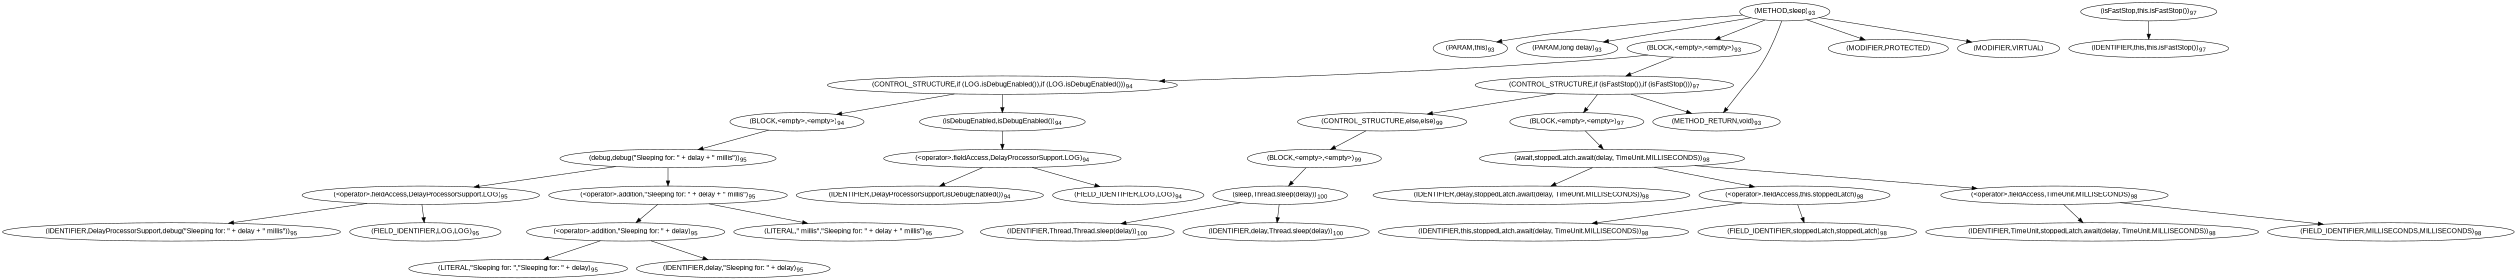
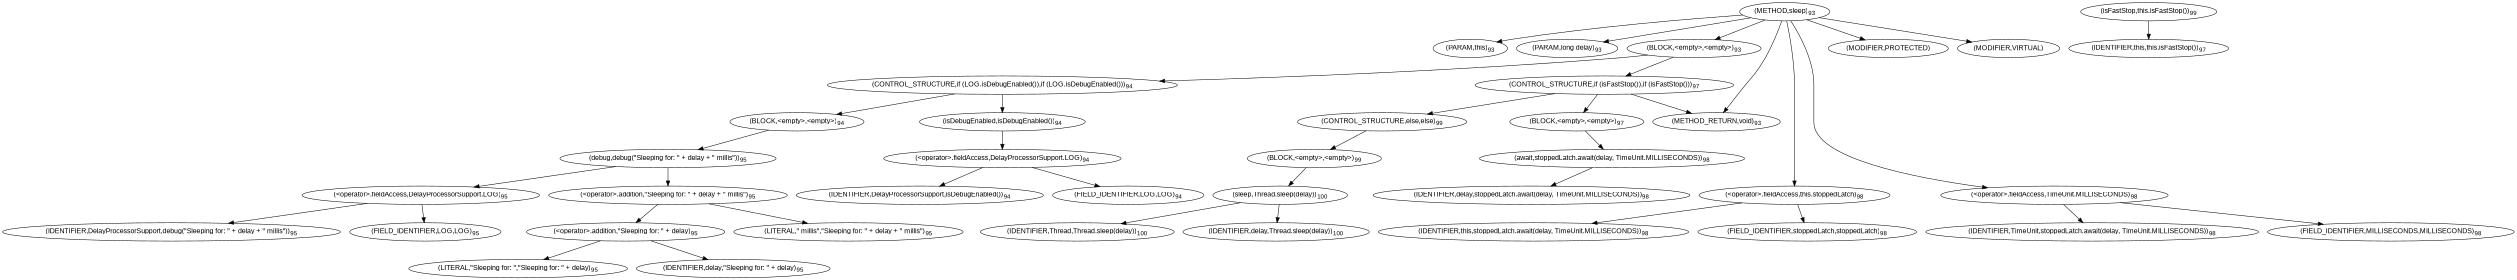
(2193, 11) -> (2193, 11)
(1702, 177) -> (1794, 101)
(1833, 177) -> (1840, 151)
